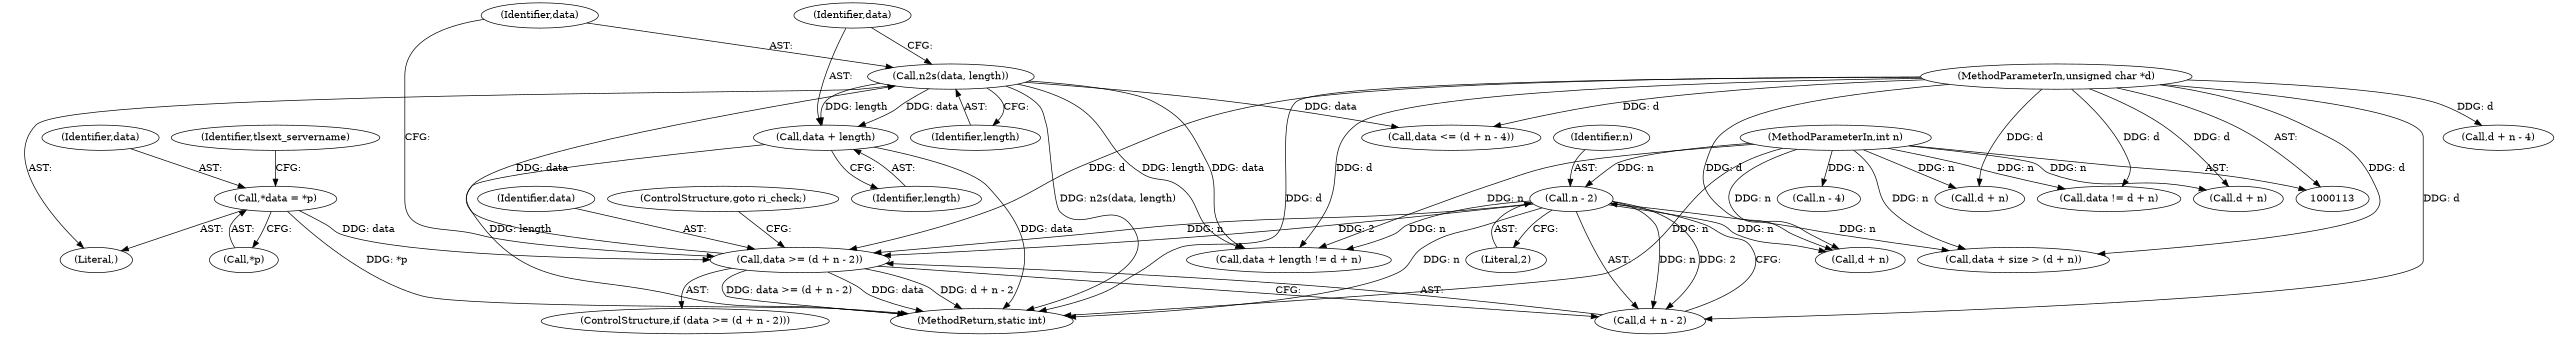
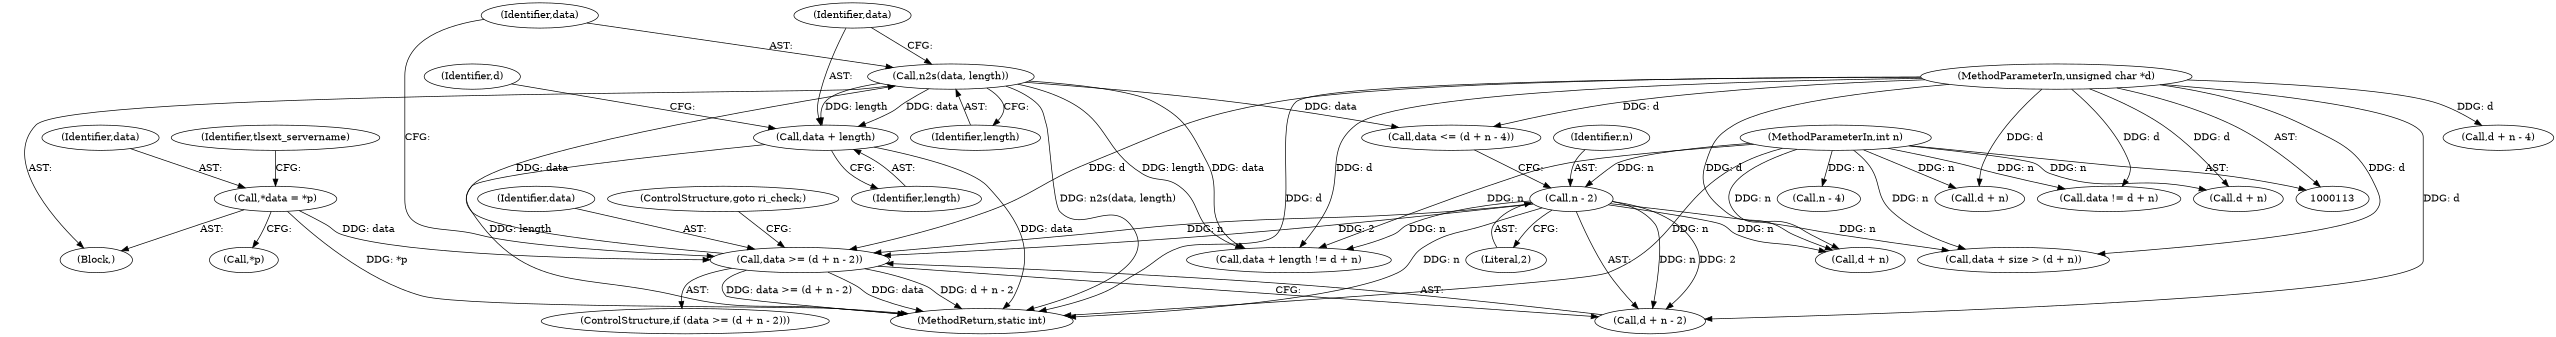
none -> (472, 77)
(229, 230) -> none
(1730, 237) -> (1509, 167)
(96, 260) -> (96, 260)
